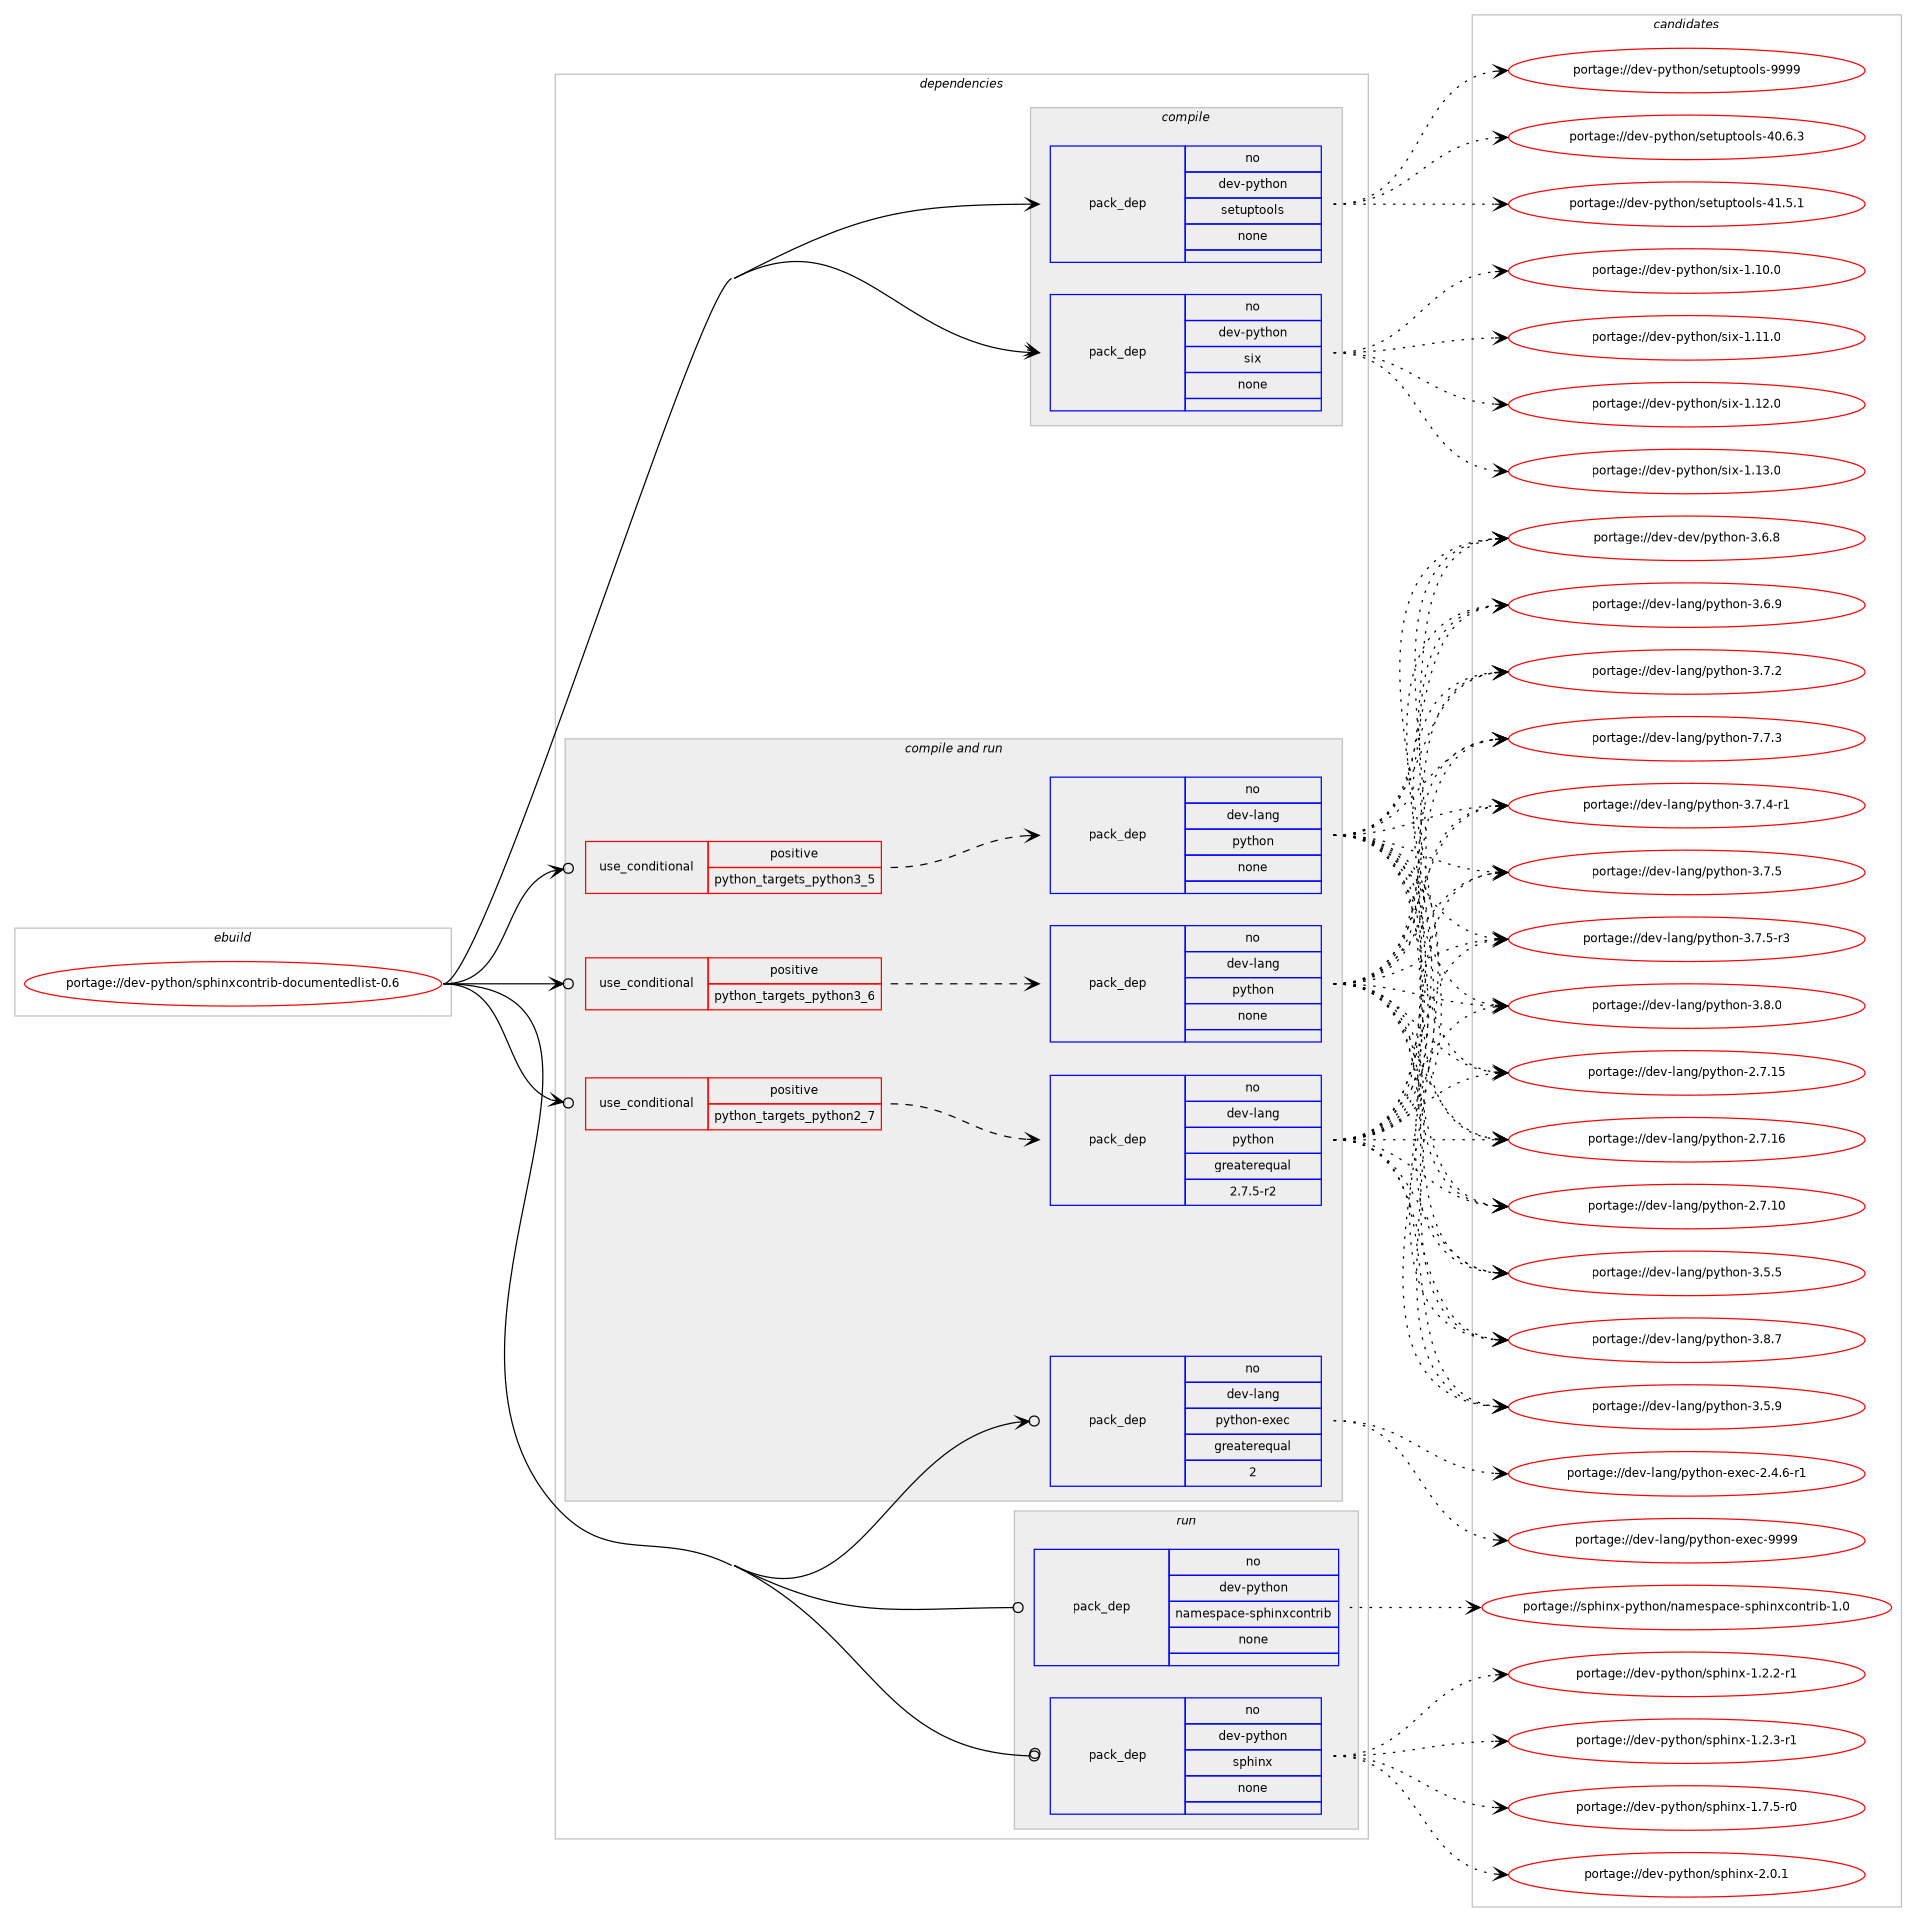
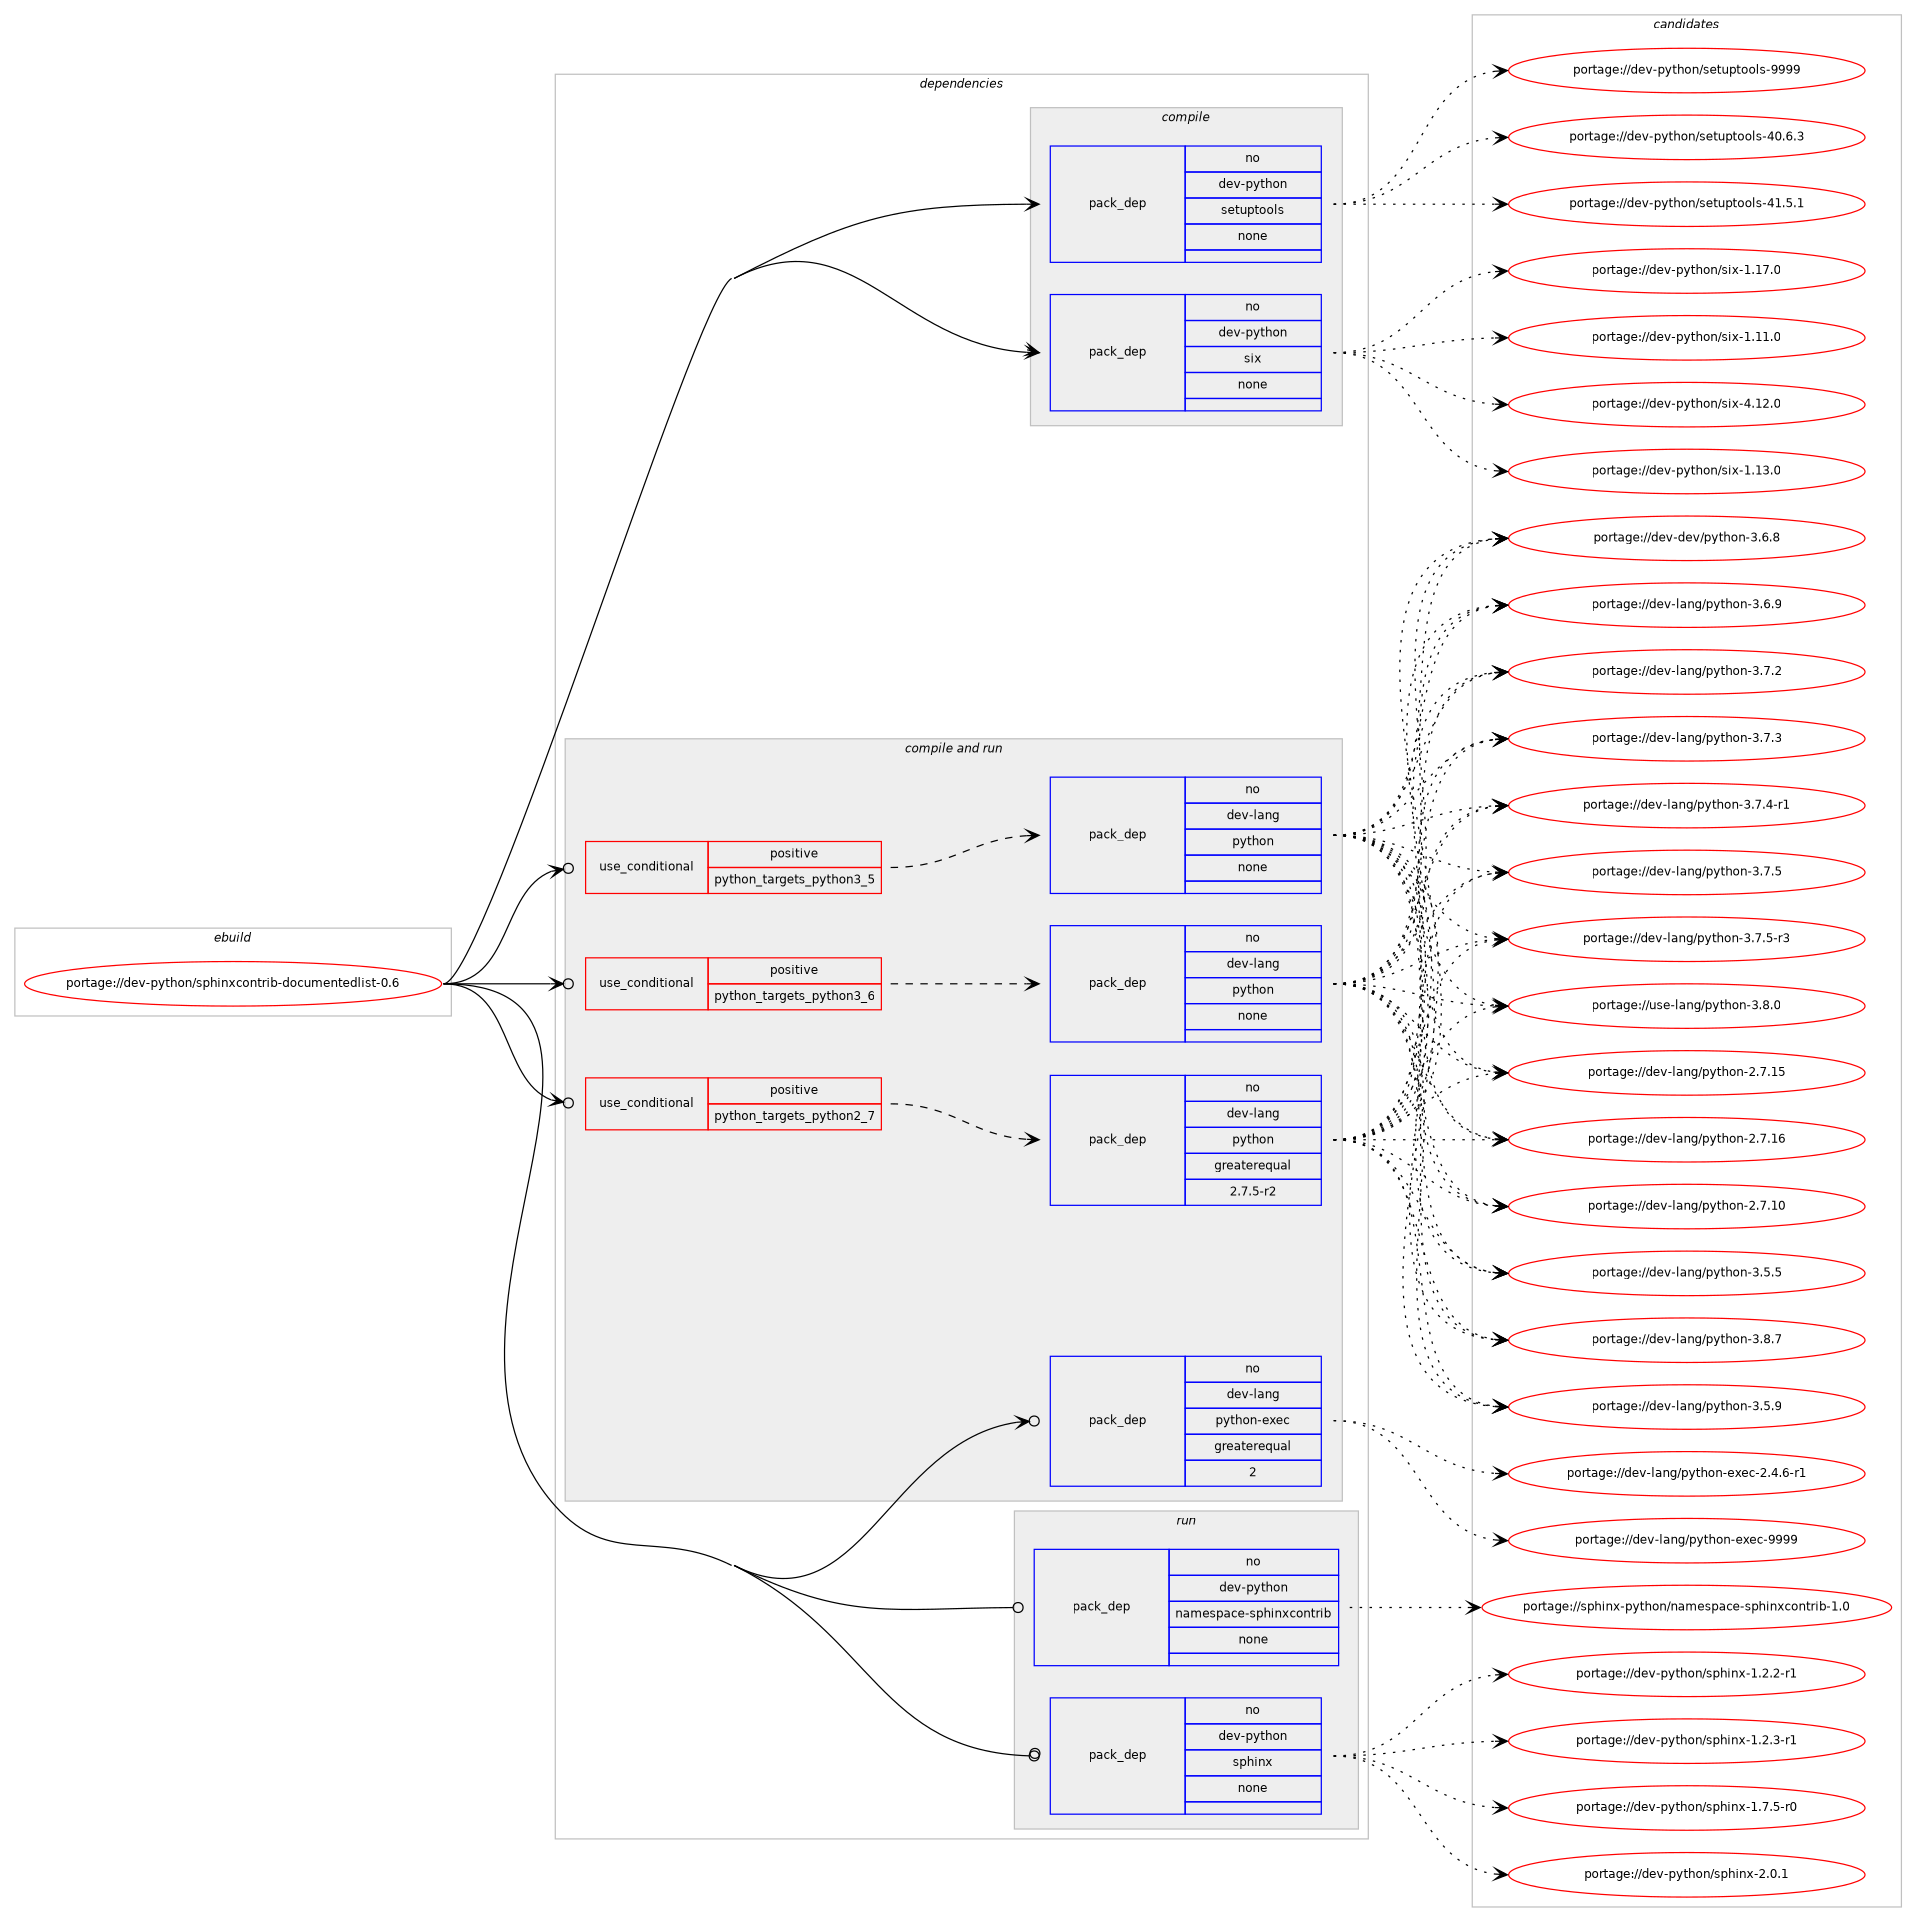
(1687, 271) -> (1687, 271)
(1687, 405) -> (1687, 405)
(1687, 739) -> (1687, 739)
(1687, 1006) -> (1687, 1006)
